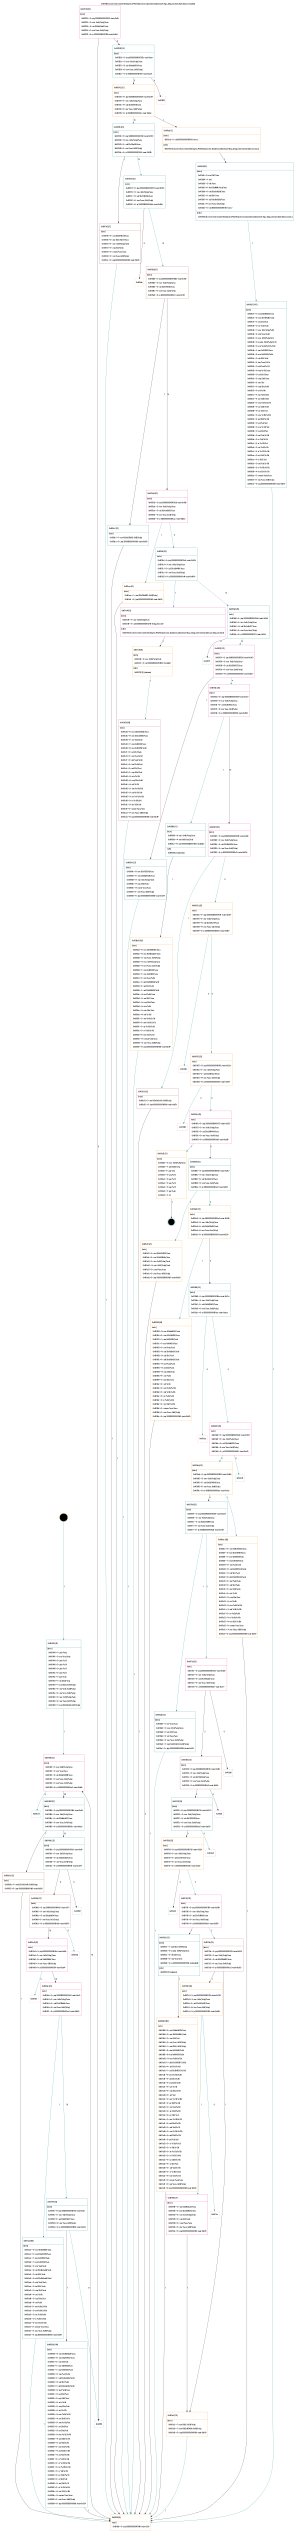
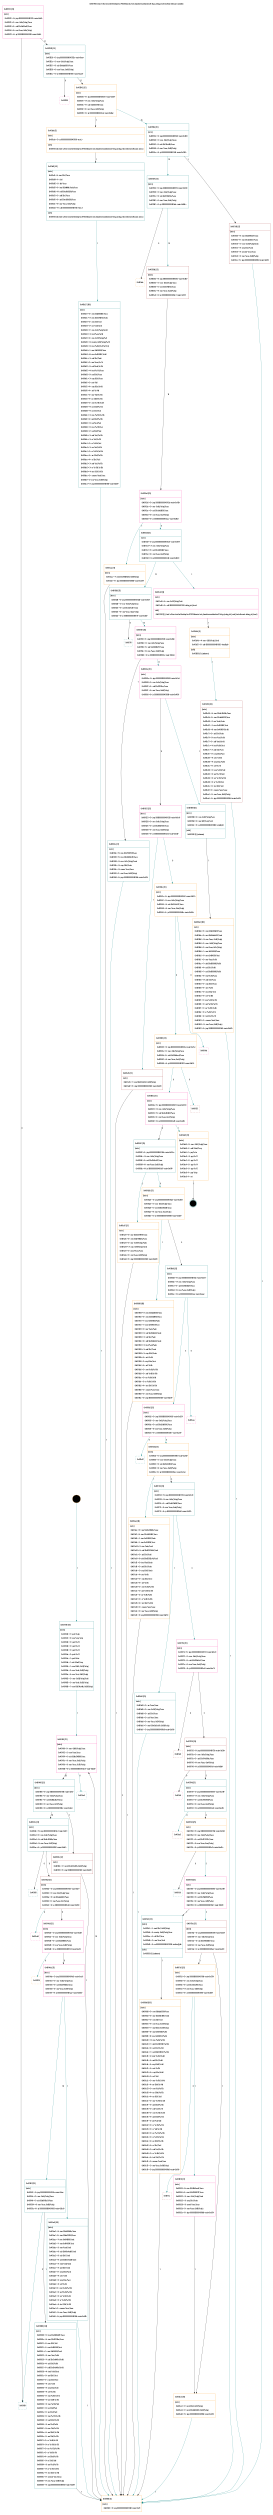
(128, 535) -> none
